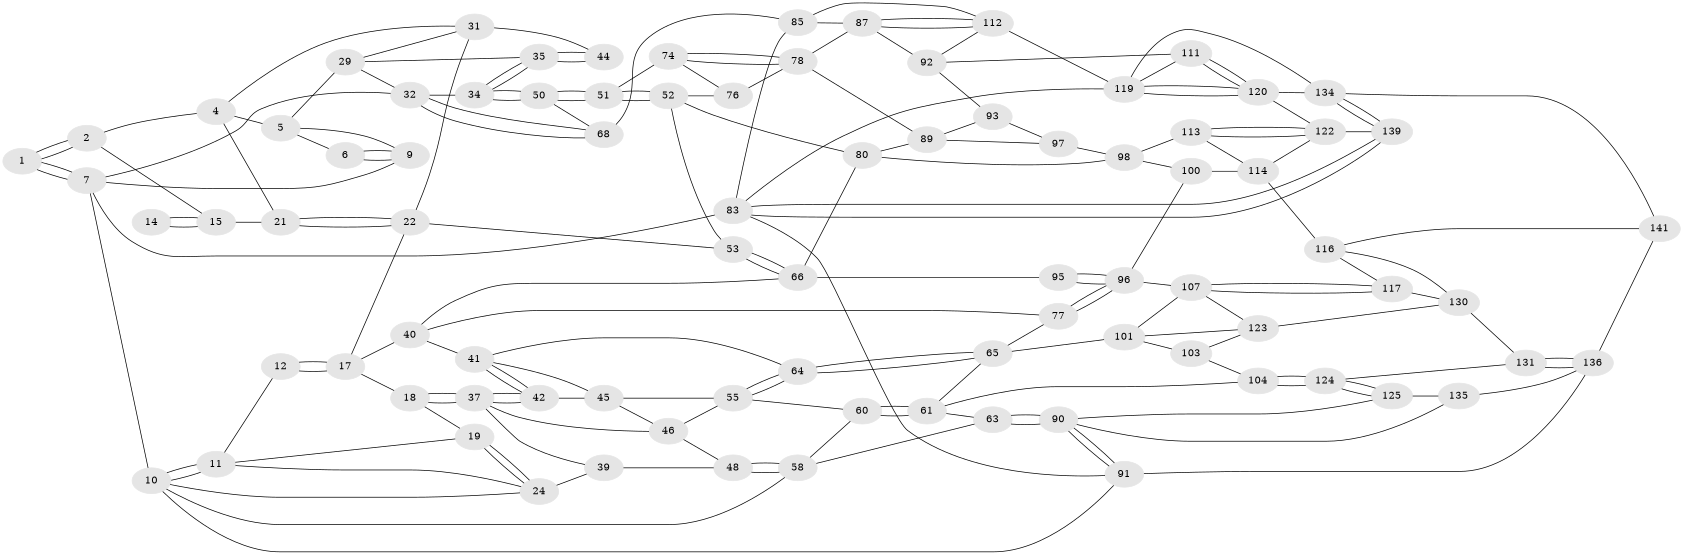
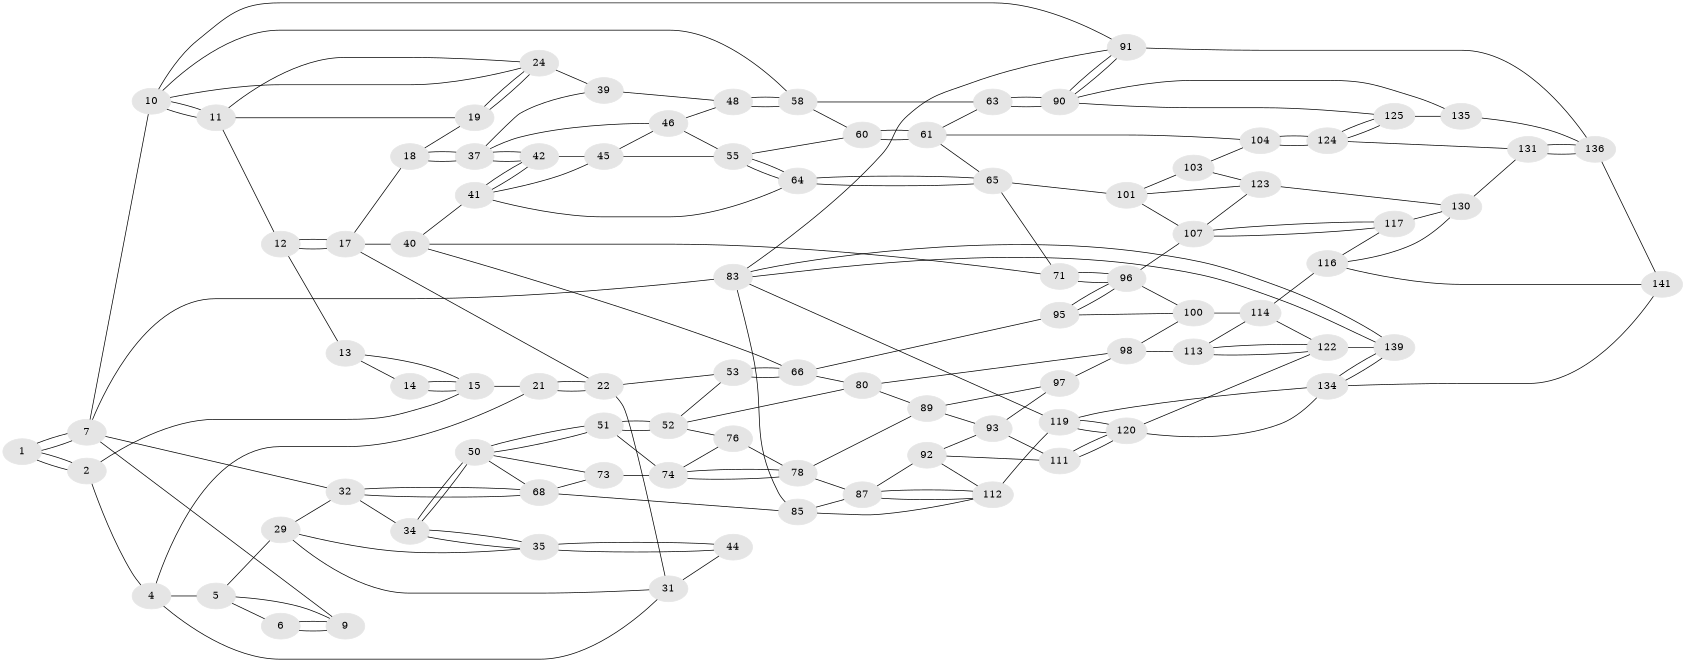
(1158, 71) -> (1026, 445)
none -> (1126, 314)
(1059, 316) -> (1060, 276)
none -> (345, 353)
none -> (604, 475)
